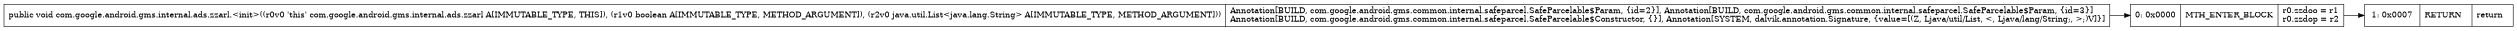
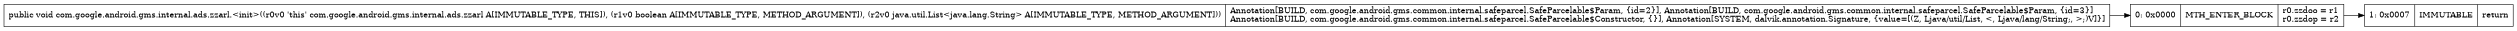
(2443, 15) -> (2446, 15)
